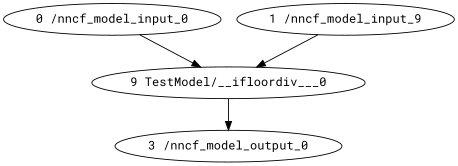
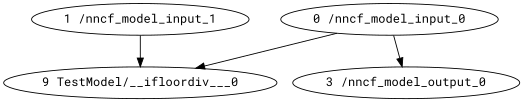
(346, 19) -> (140, 19)
(228, 110) -> (397, 47)
